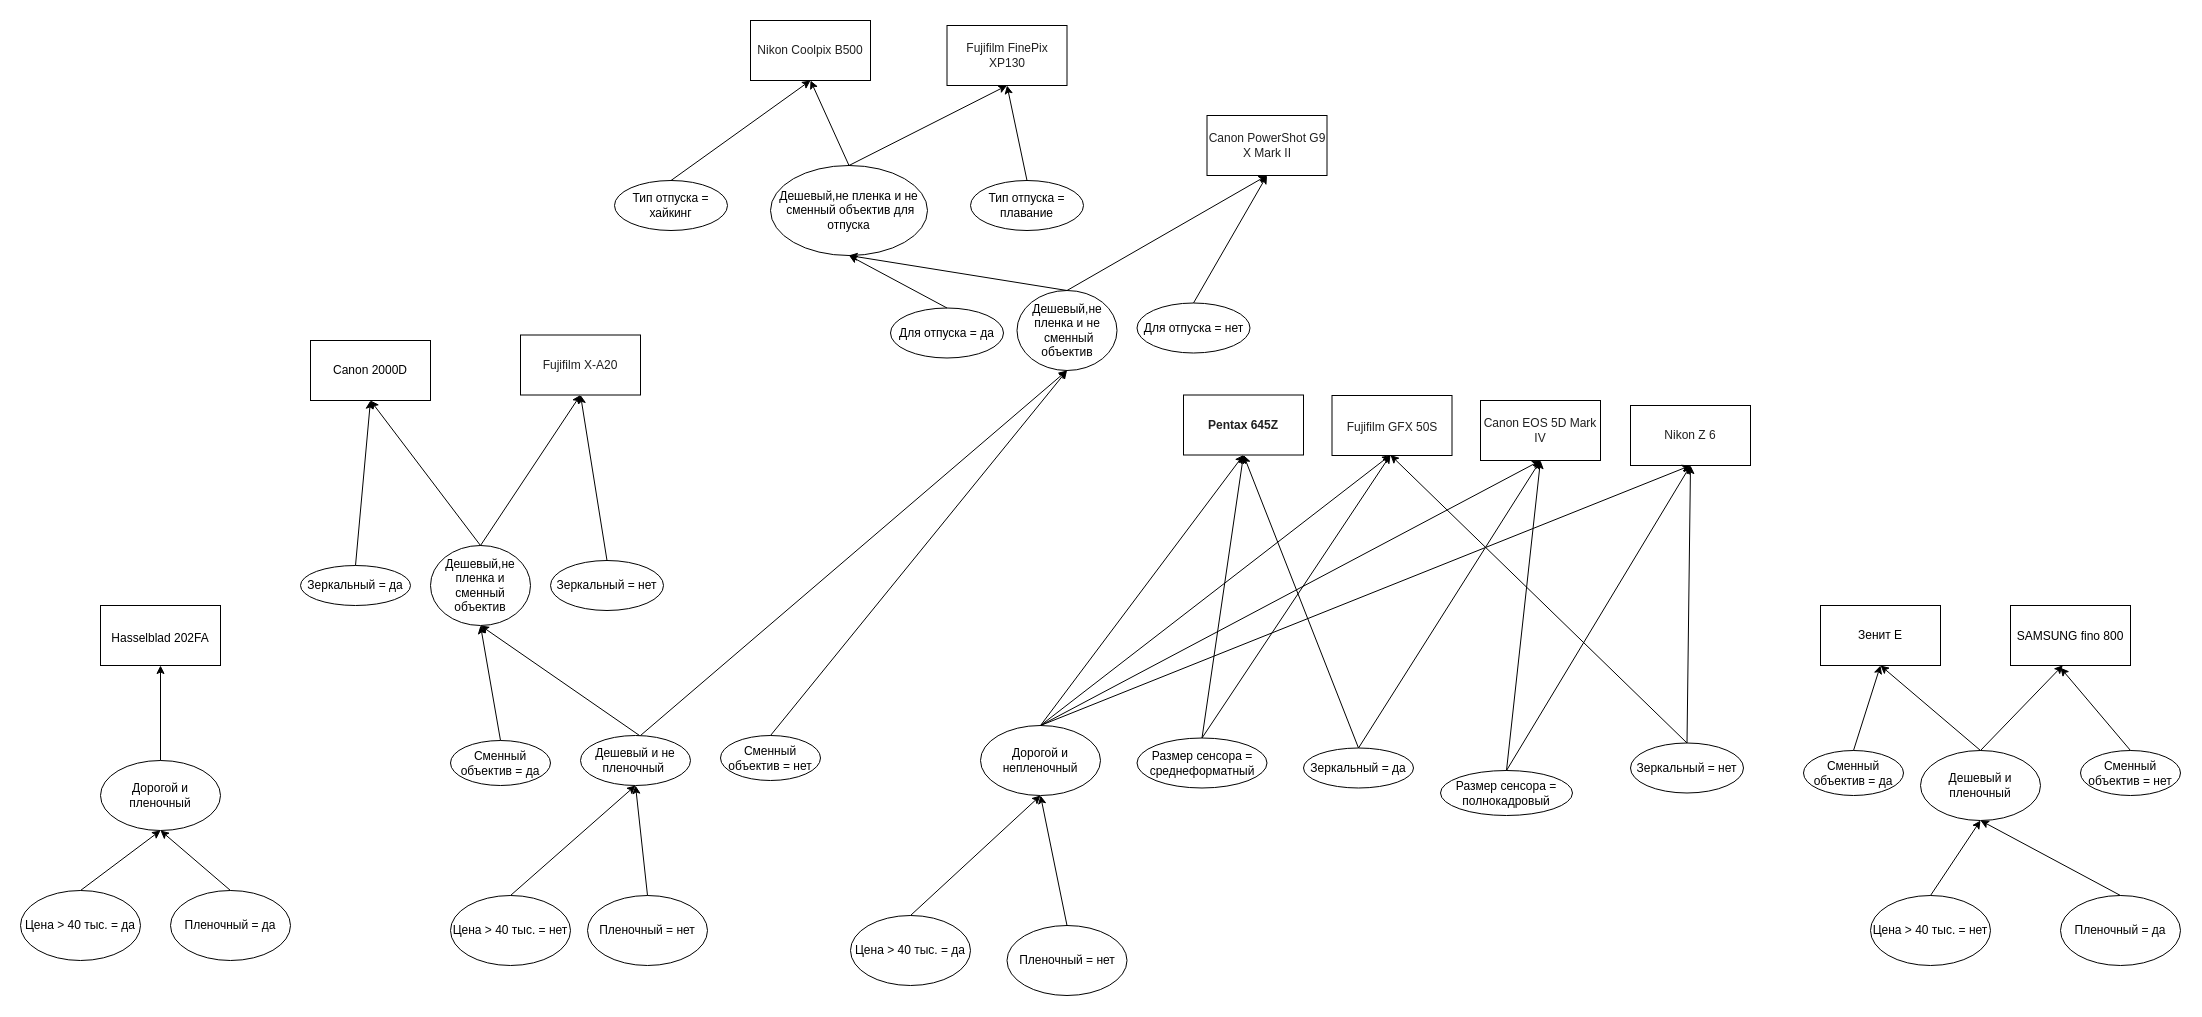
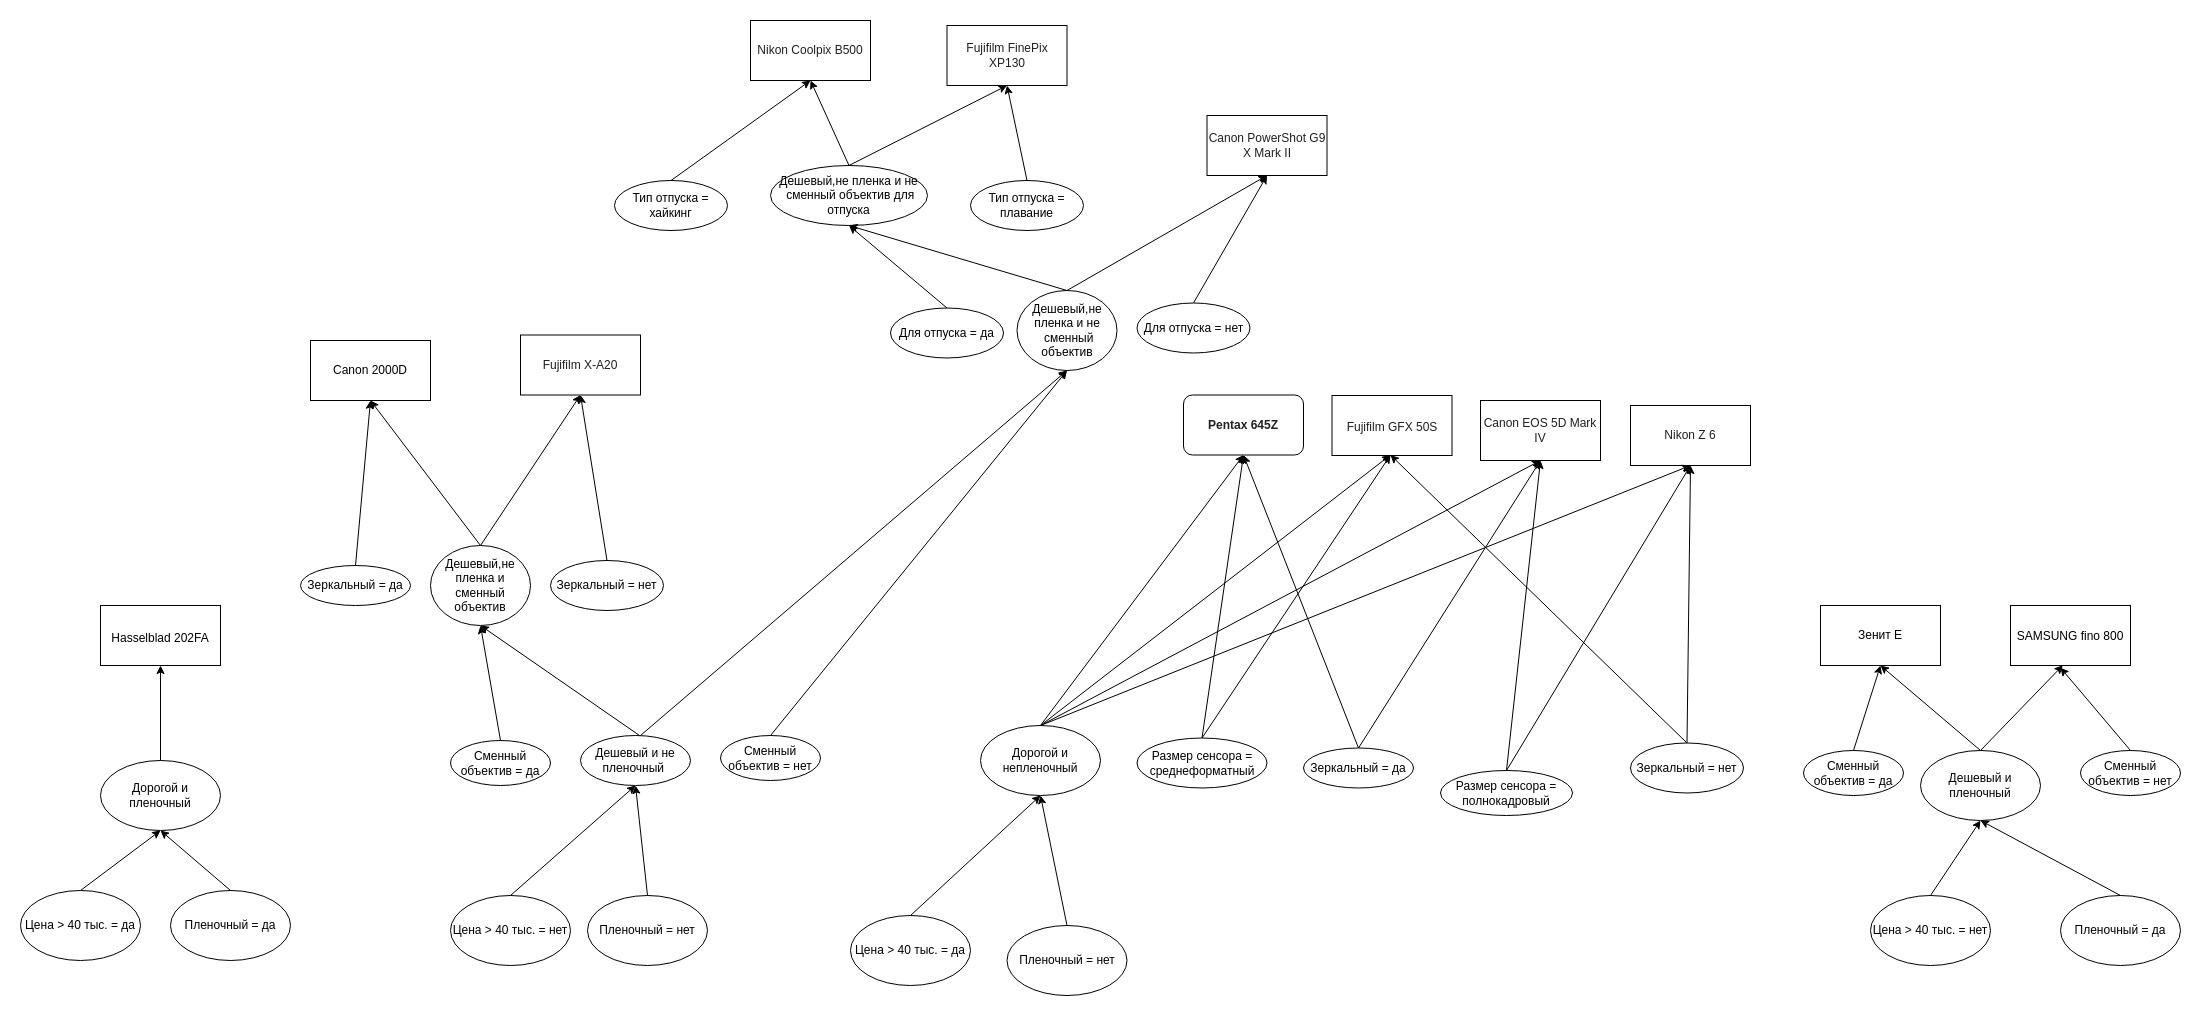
(849, 211) -> (849, 196)
(1244, 425) -> (1244, 425)
